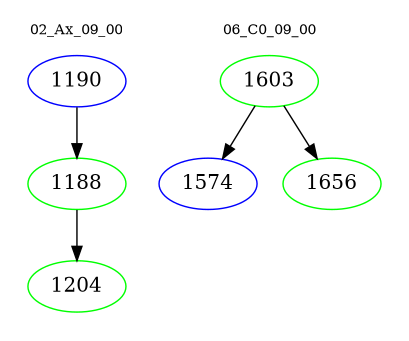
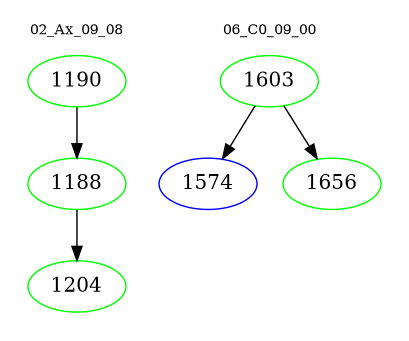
(77, 31) -> (77, 31)
(77, 81) -> (77, 81)
